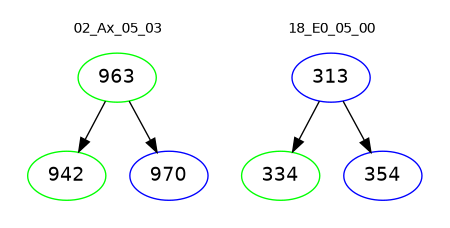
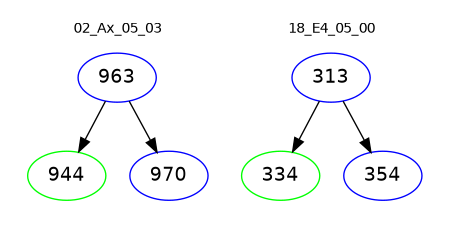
(332, 29) -> (332, 29)
(117, 78) -> (117, 78)
(67, 176) -> (67, 176)
